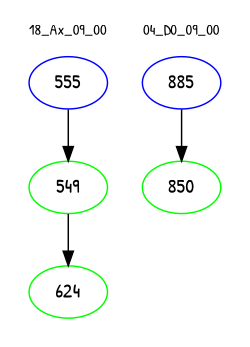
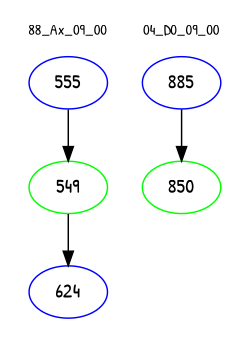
(68, 31) -> (68, 31)
(68, 292) -> (68, 292)
